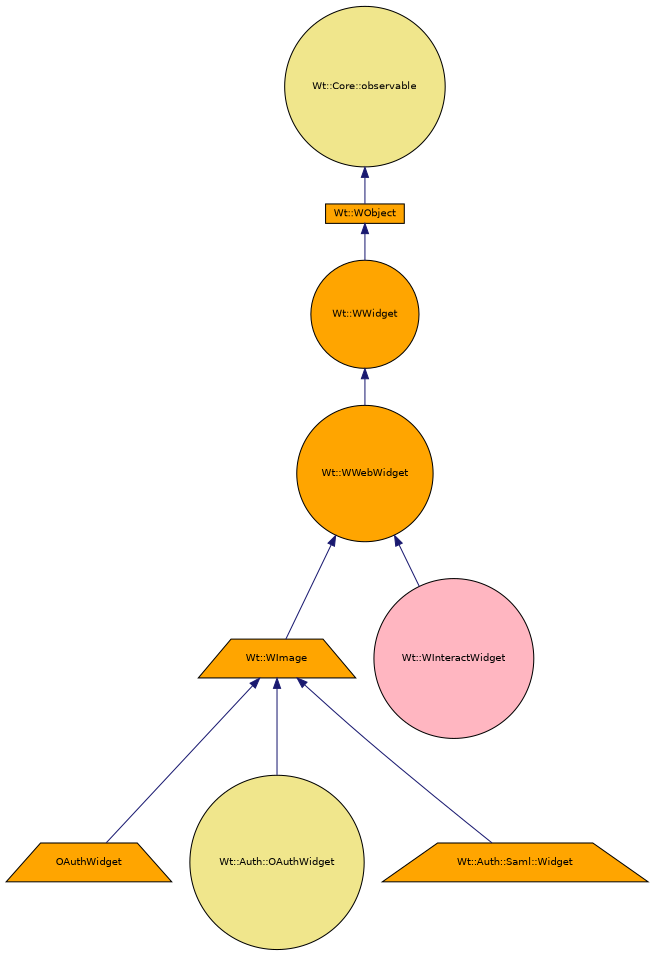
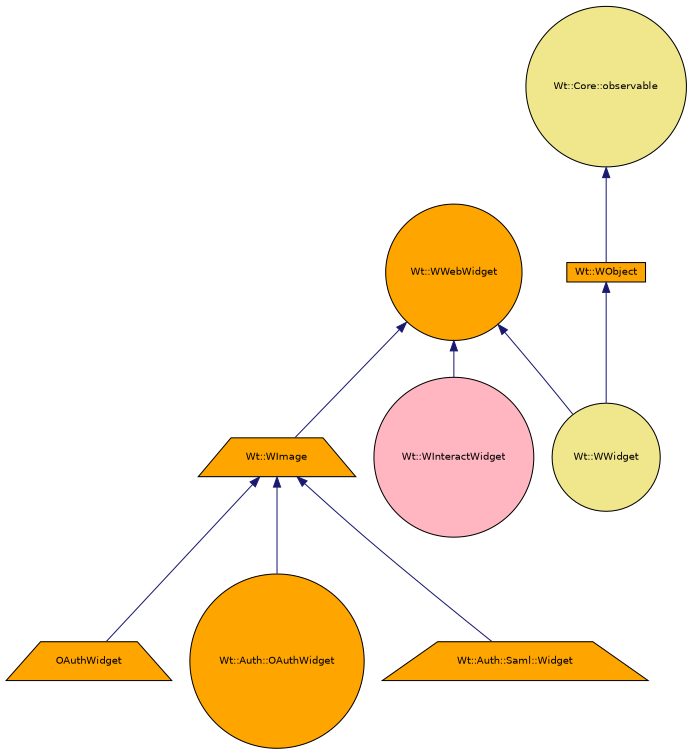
(365, 314) -> (606, 457)
(365, 392) -> (539, 373)
(277, 862) -> (277, 661)
